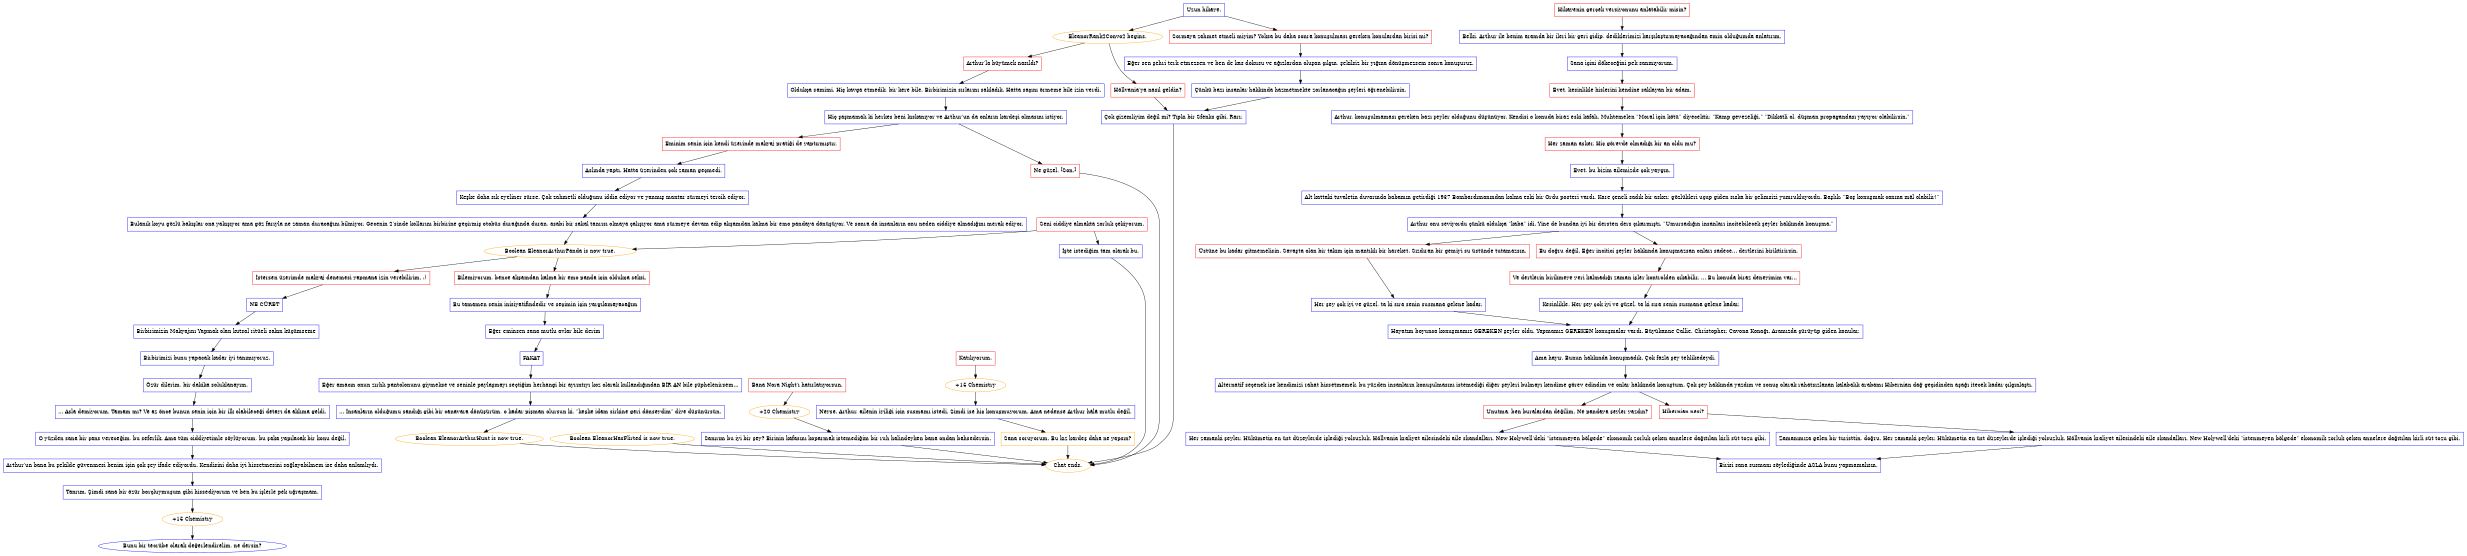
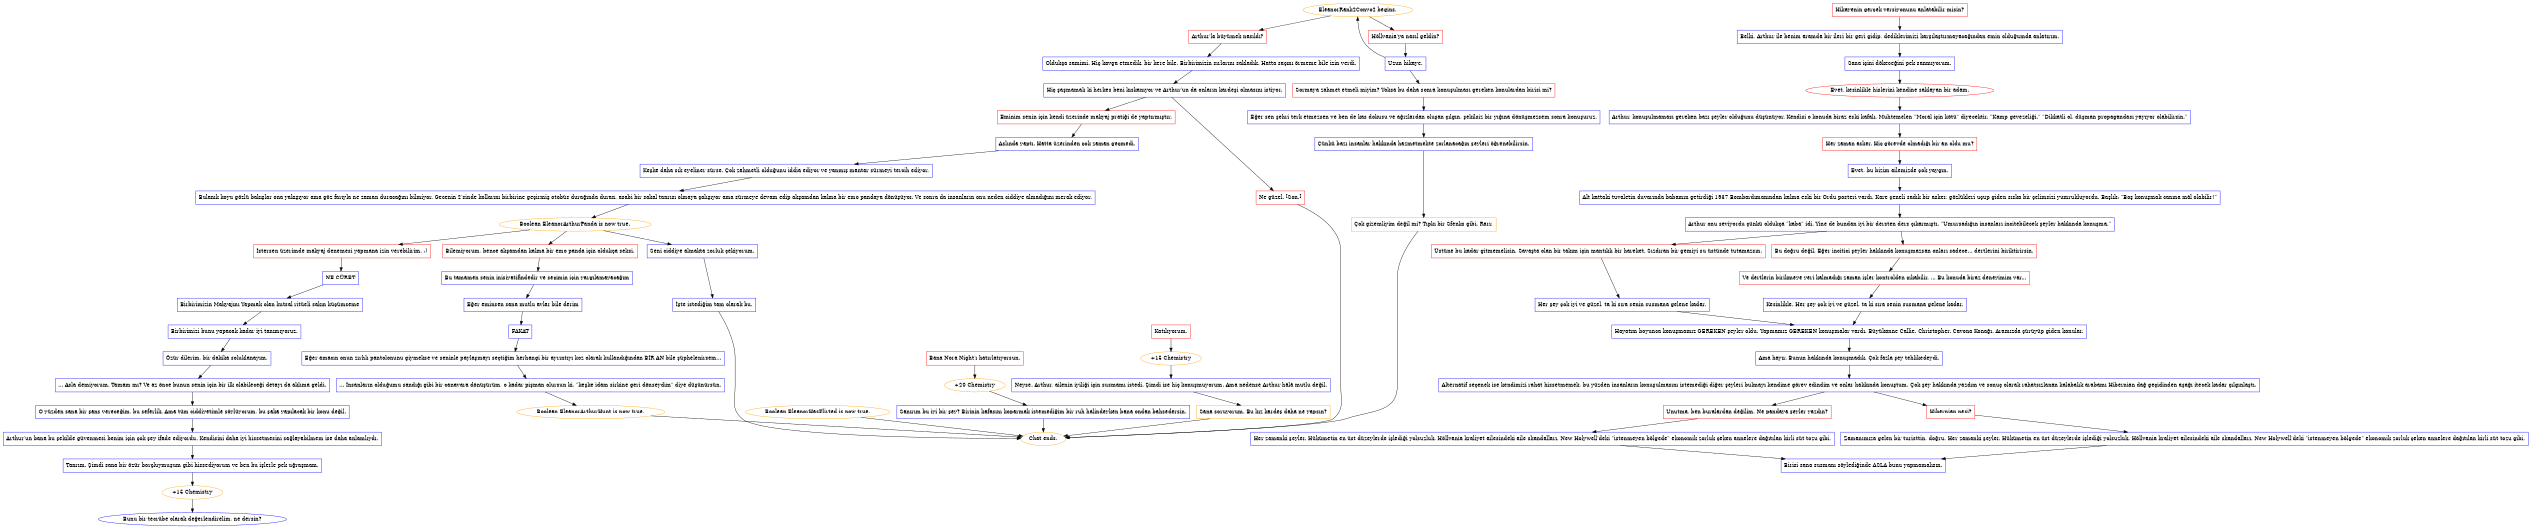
(1622, 90) -> (1900, 90)
(1159, 103) -> (1406, 48)
(1174, 117) -> (1424, 224)
(1092, 224) -> (702, 251)
(837, 242) -> (636, 237)
